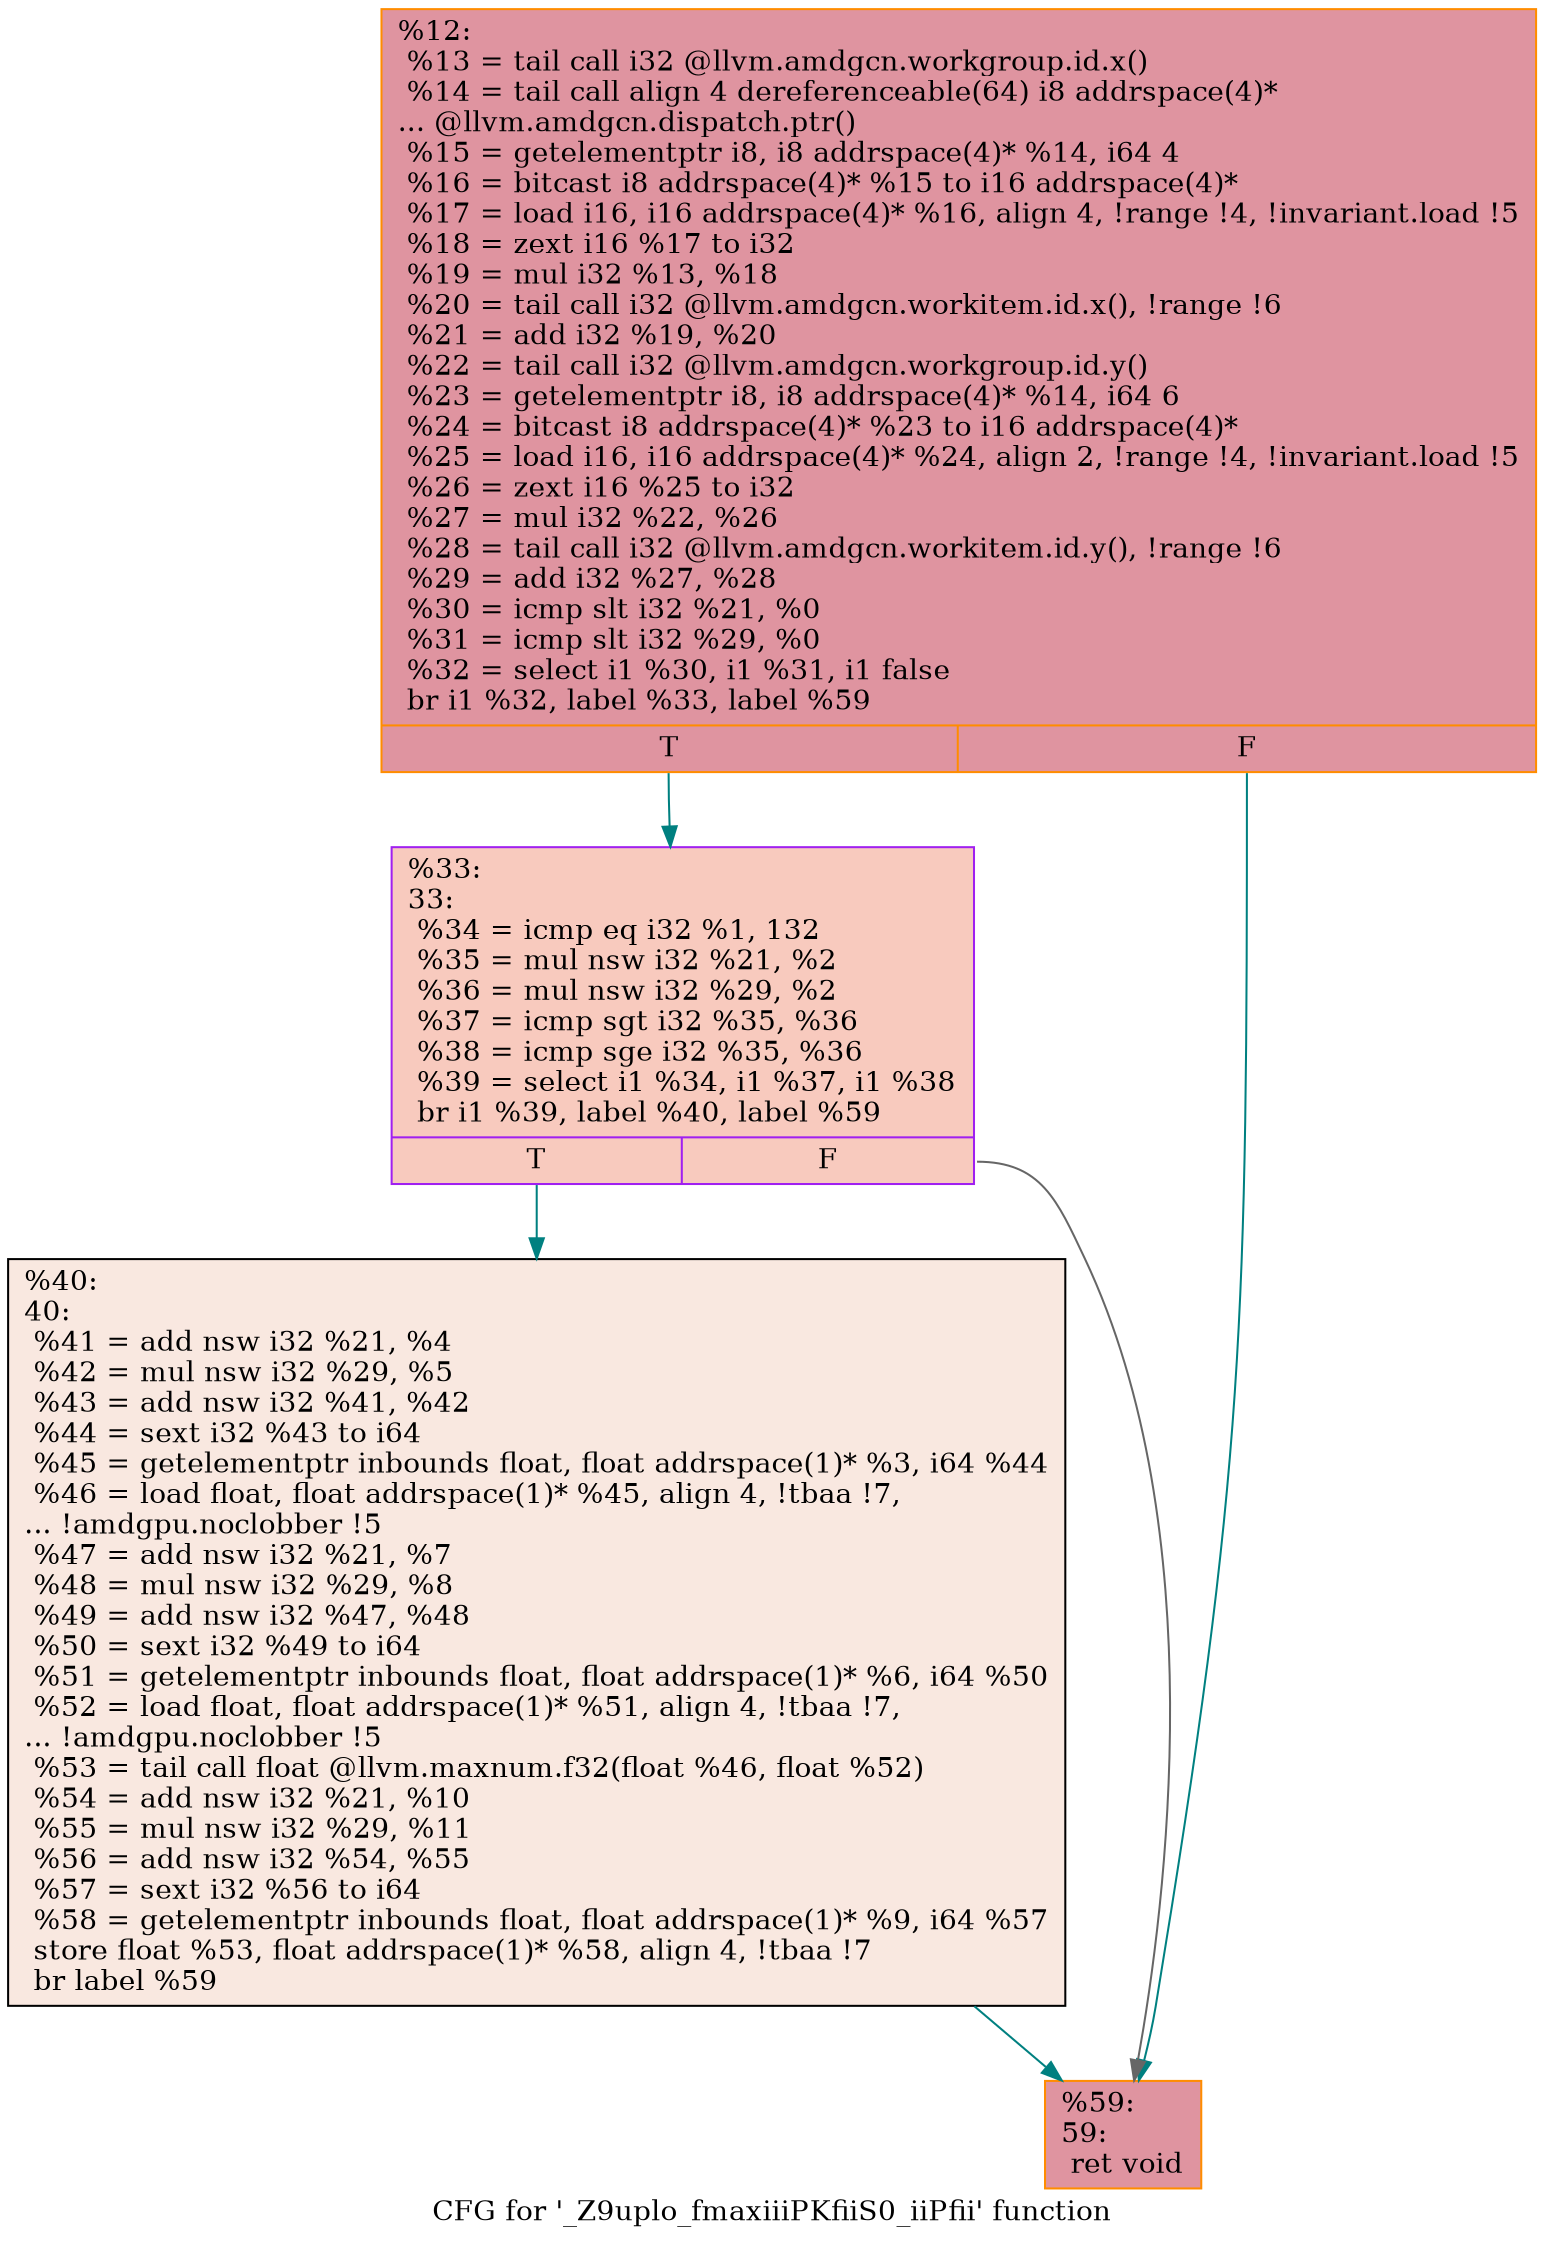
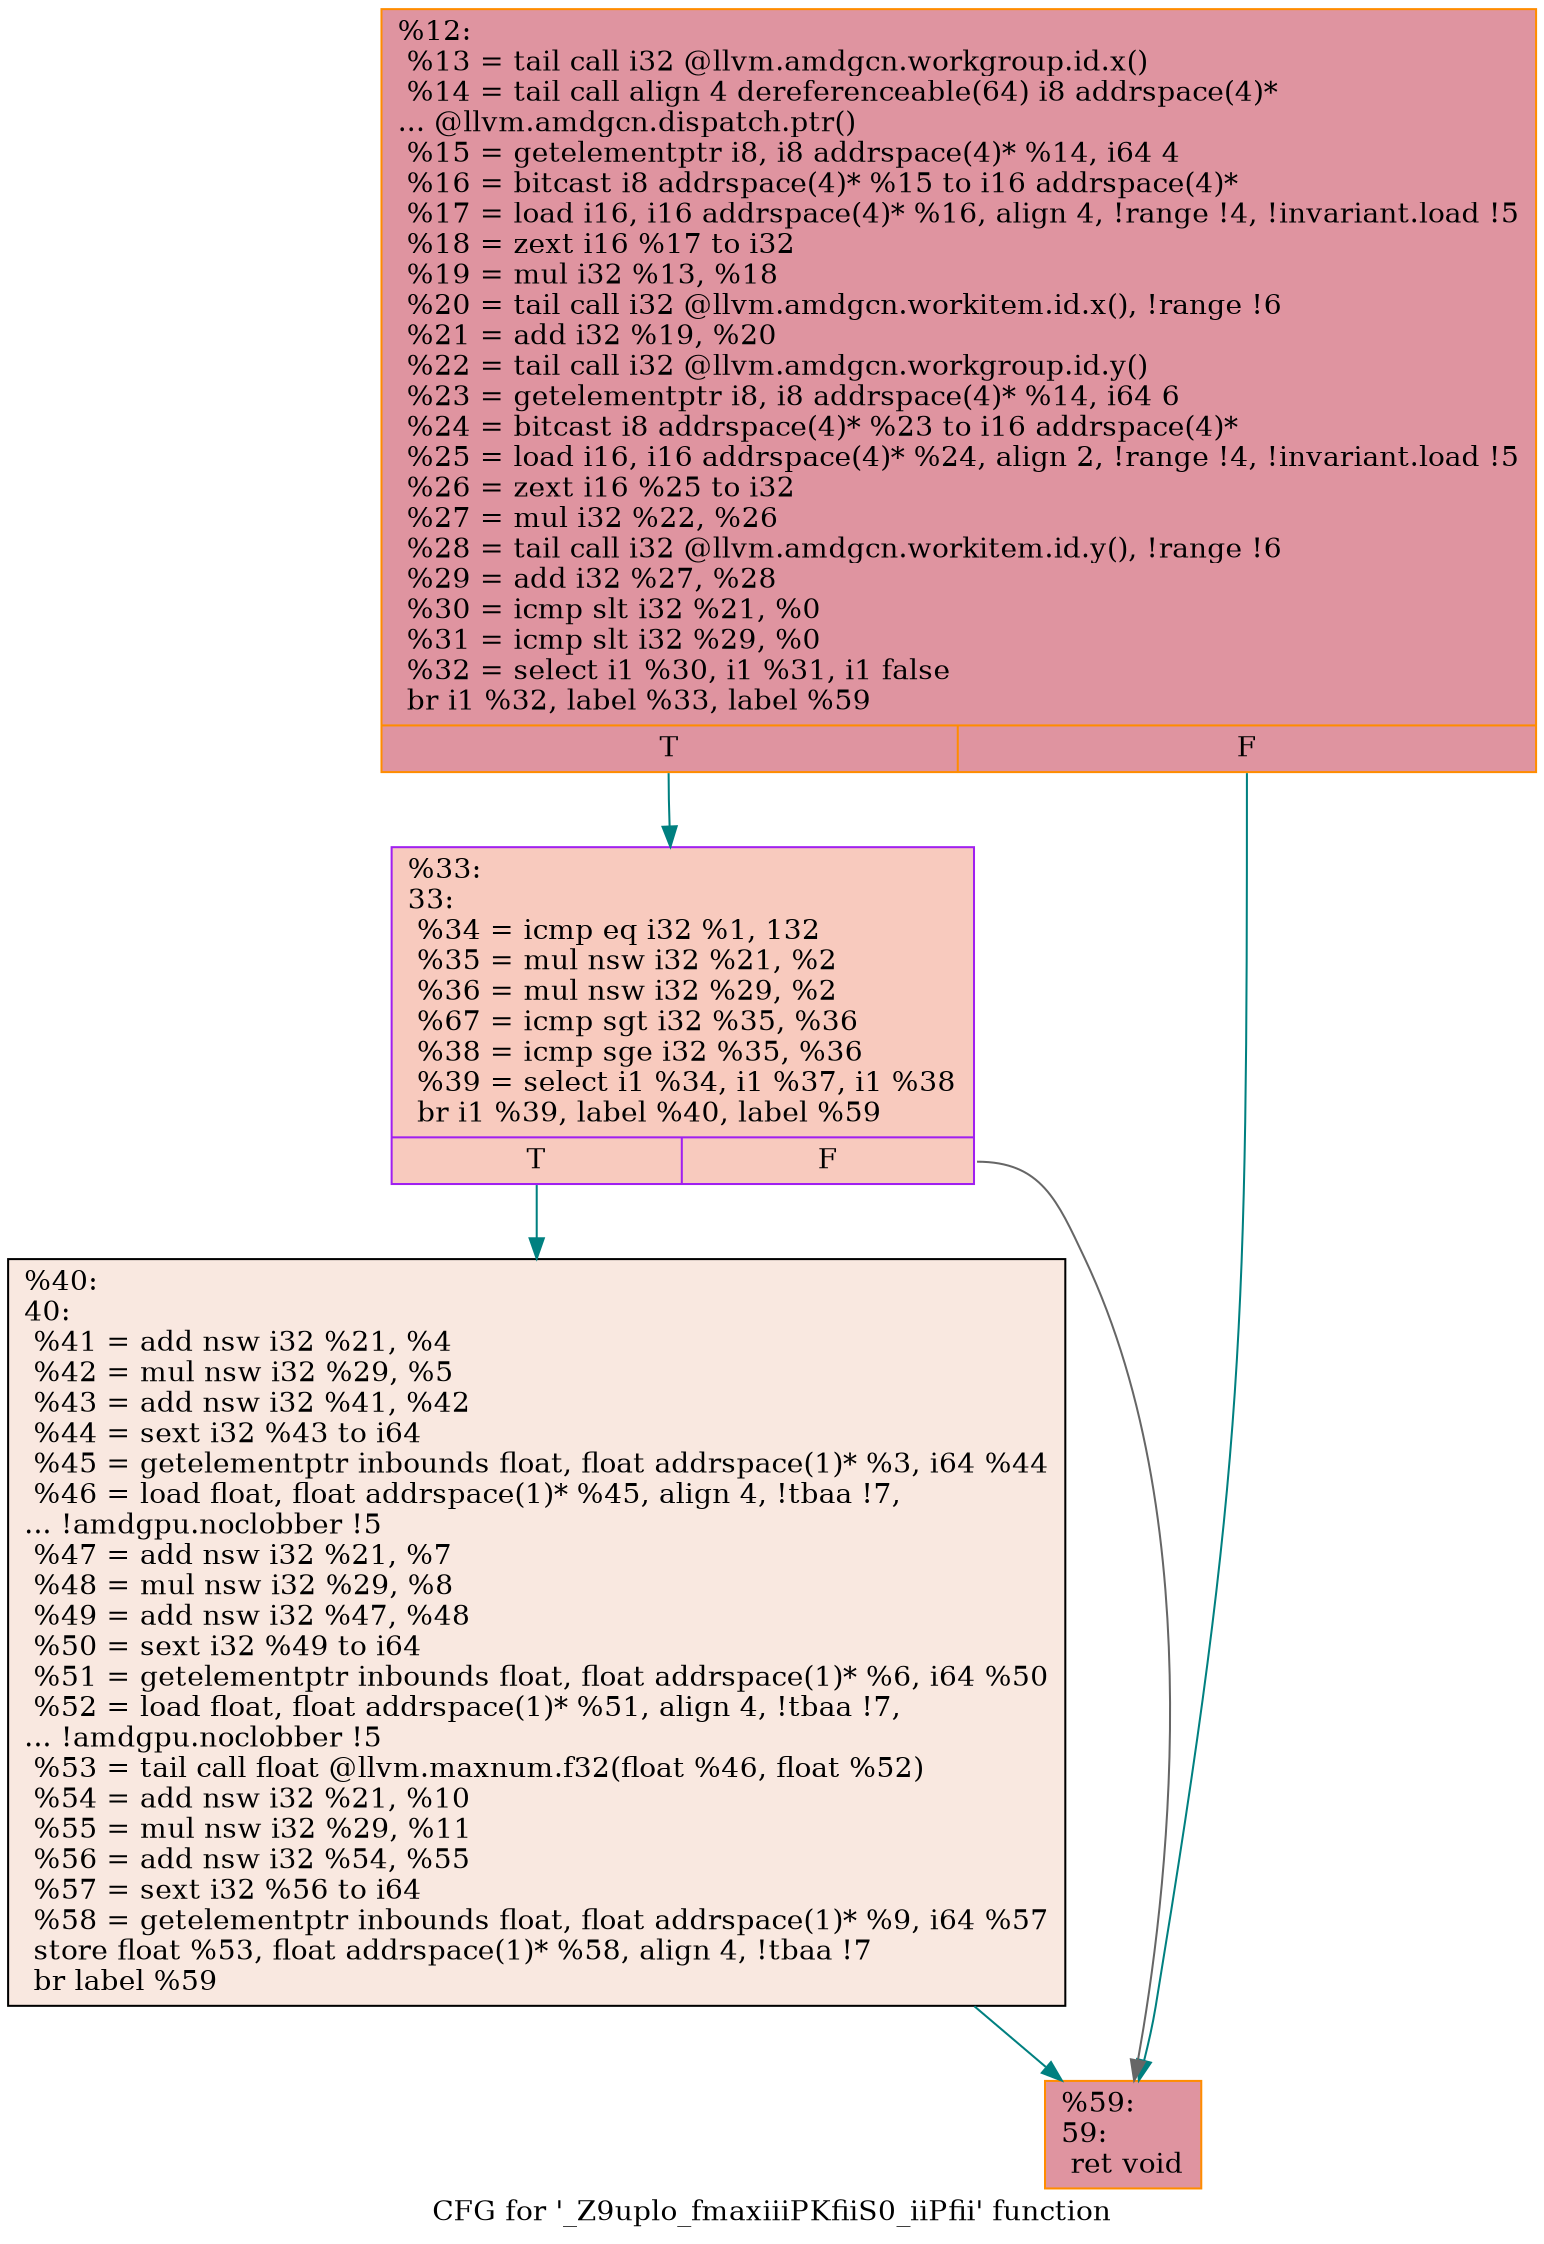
(634, 1022) -> (634, 1022)
